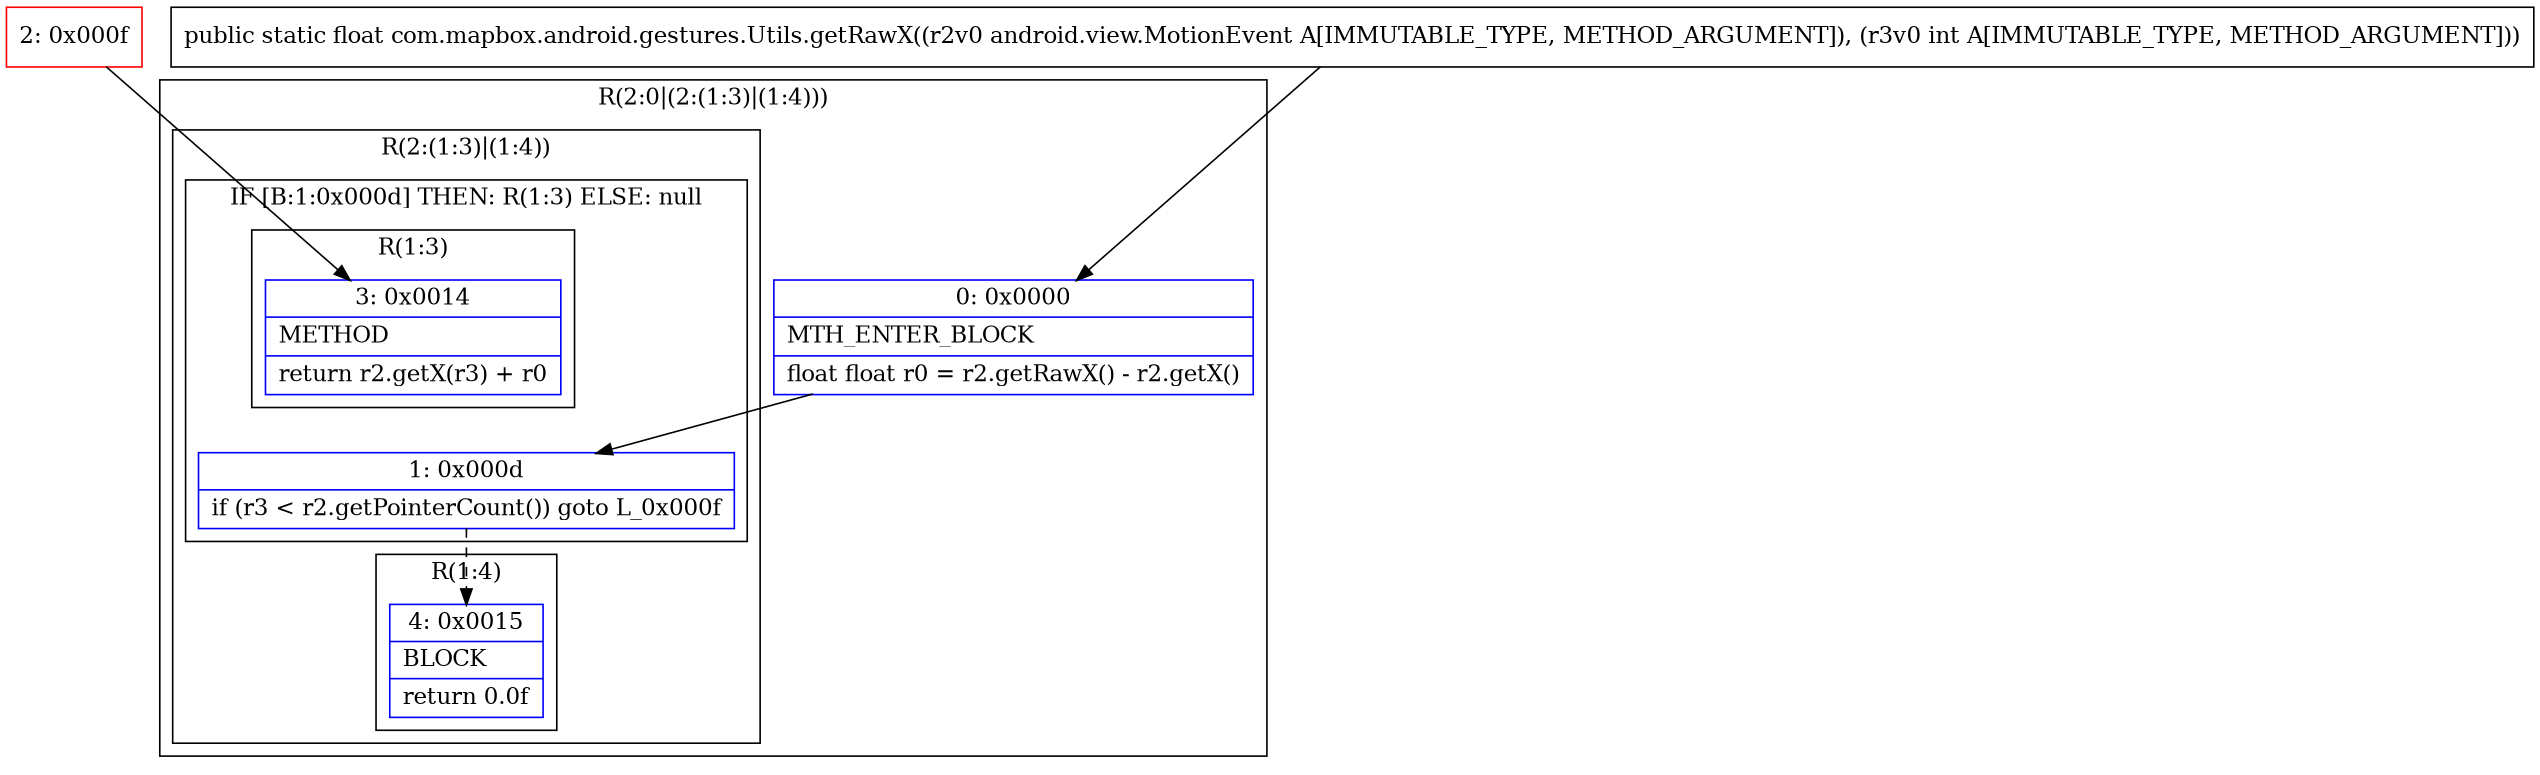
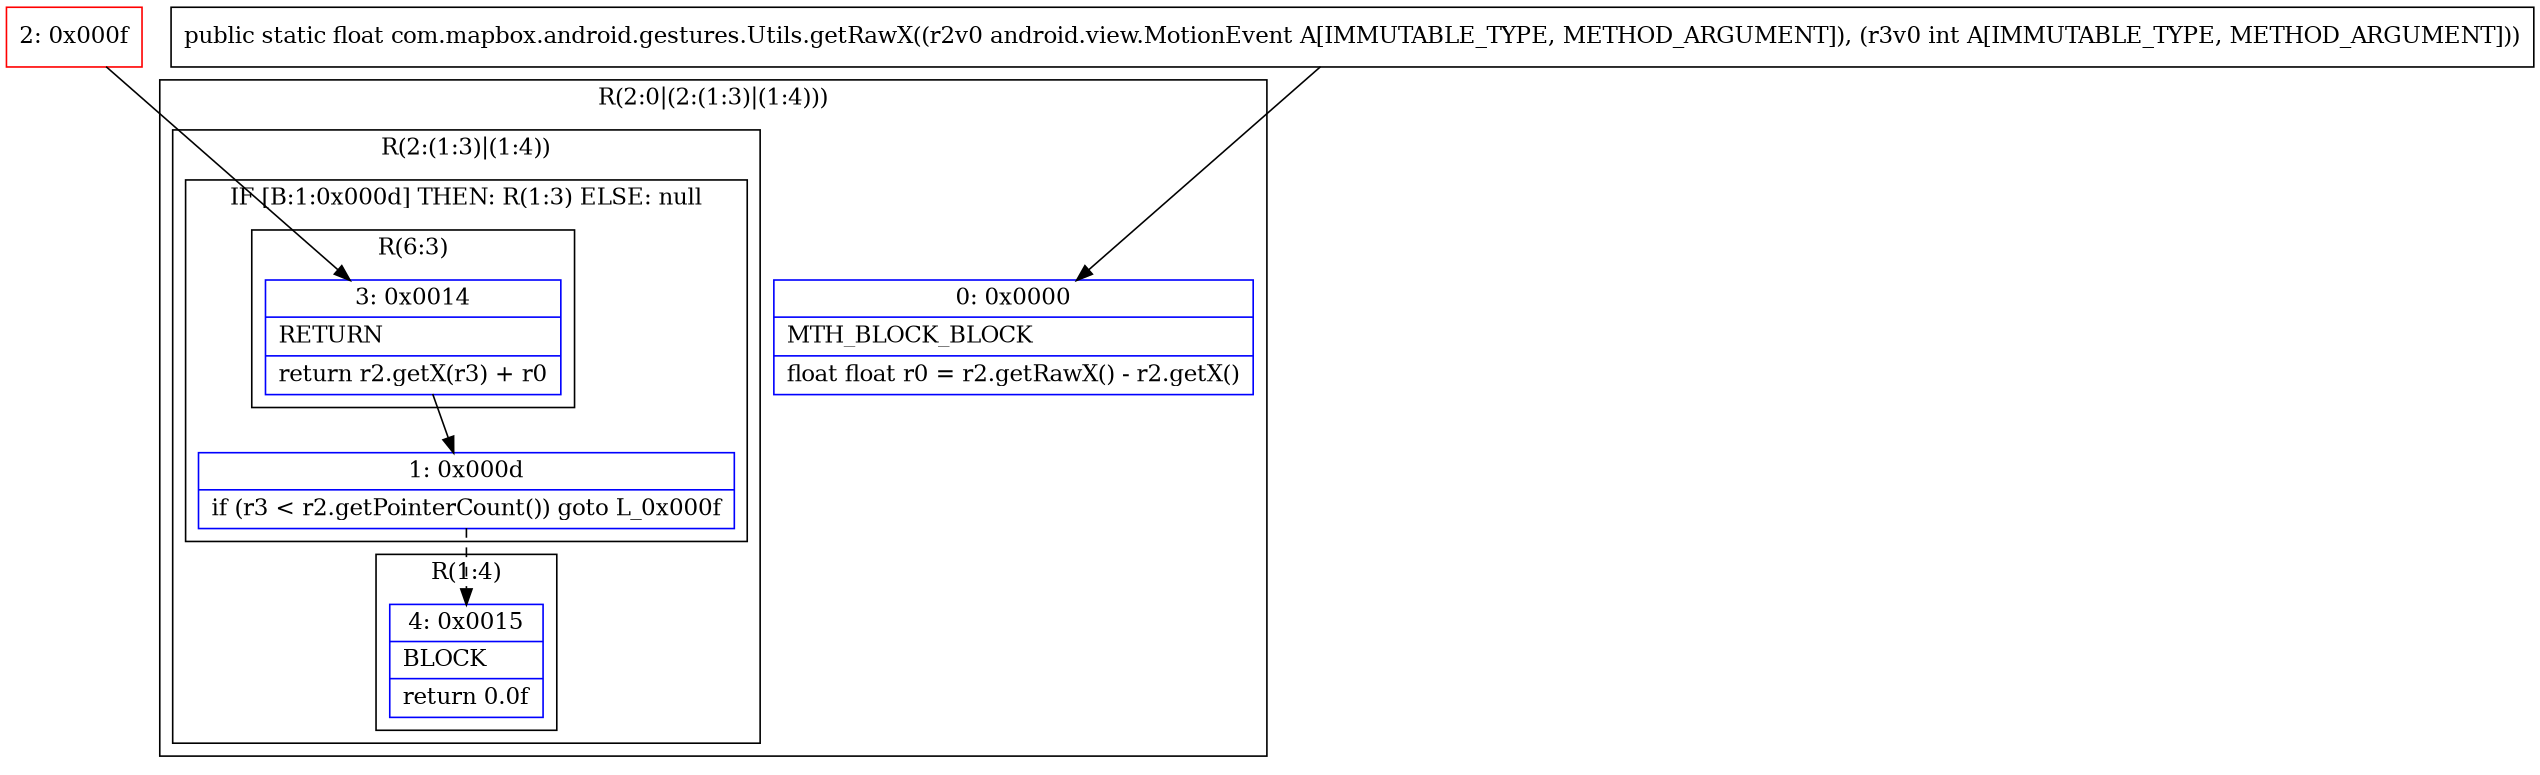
(413, 249) -> (413, 249)
(334, 336) -> (331, 336)
(911, 336) -> (910, 336)
(713, 421) -> (441, 418)
